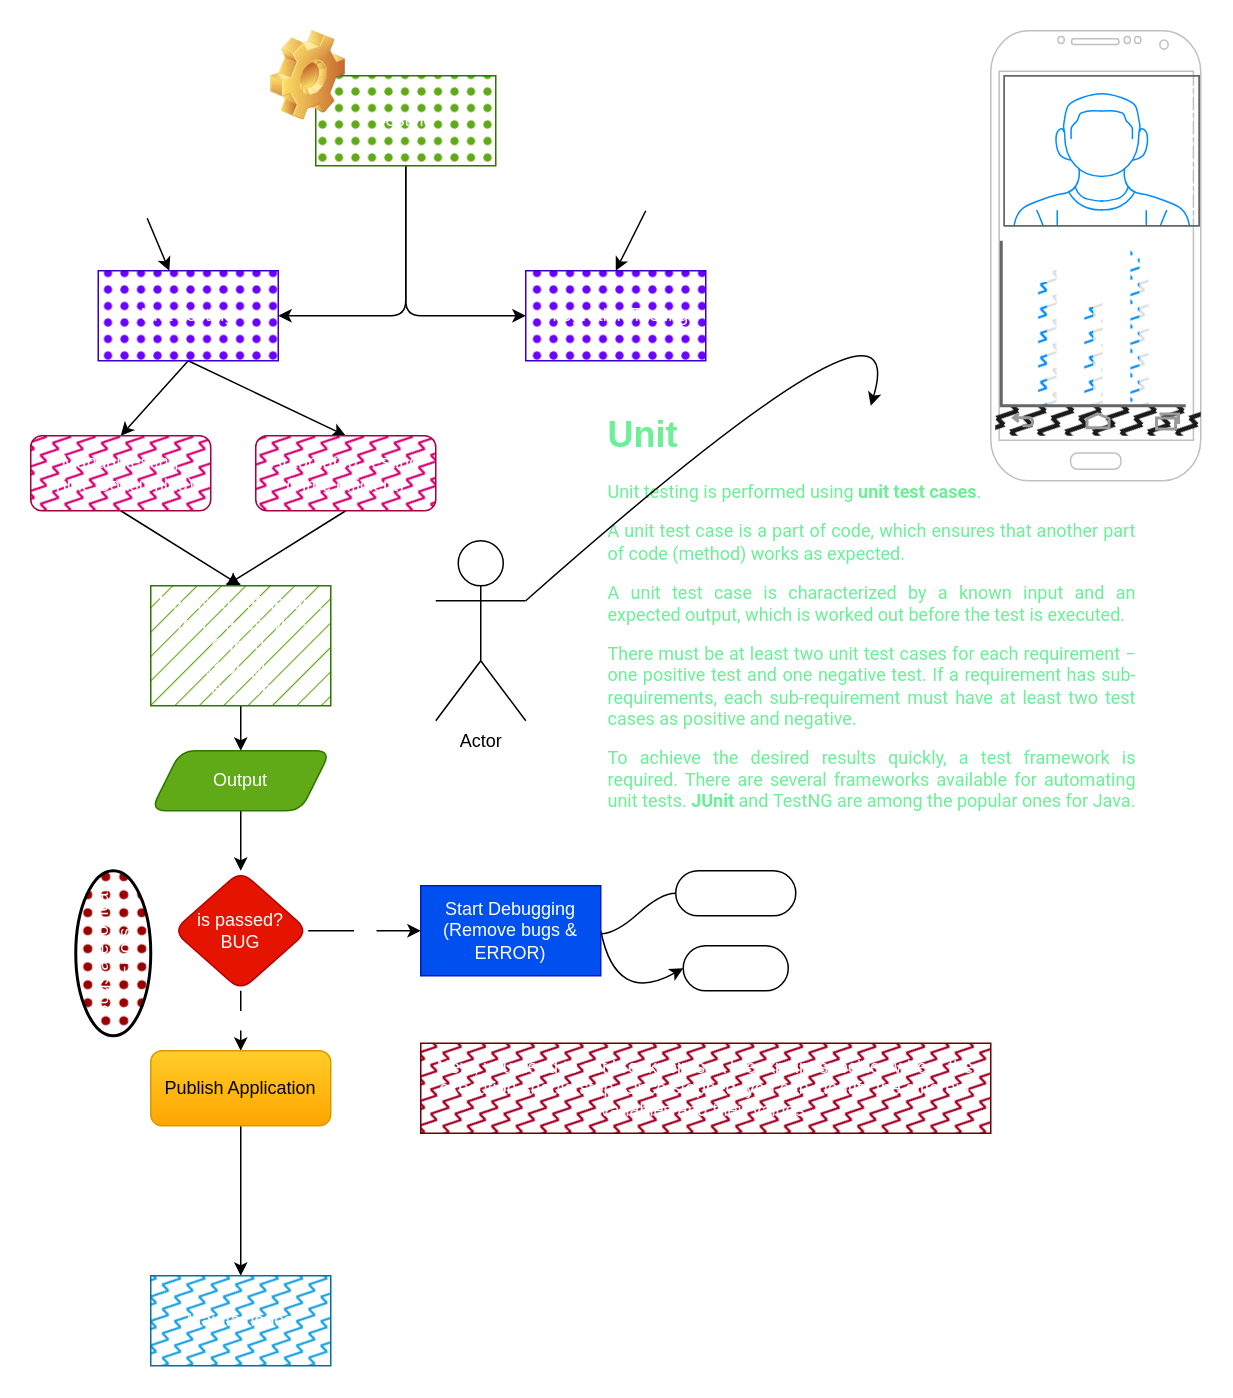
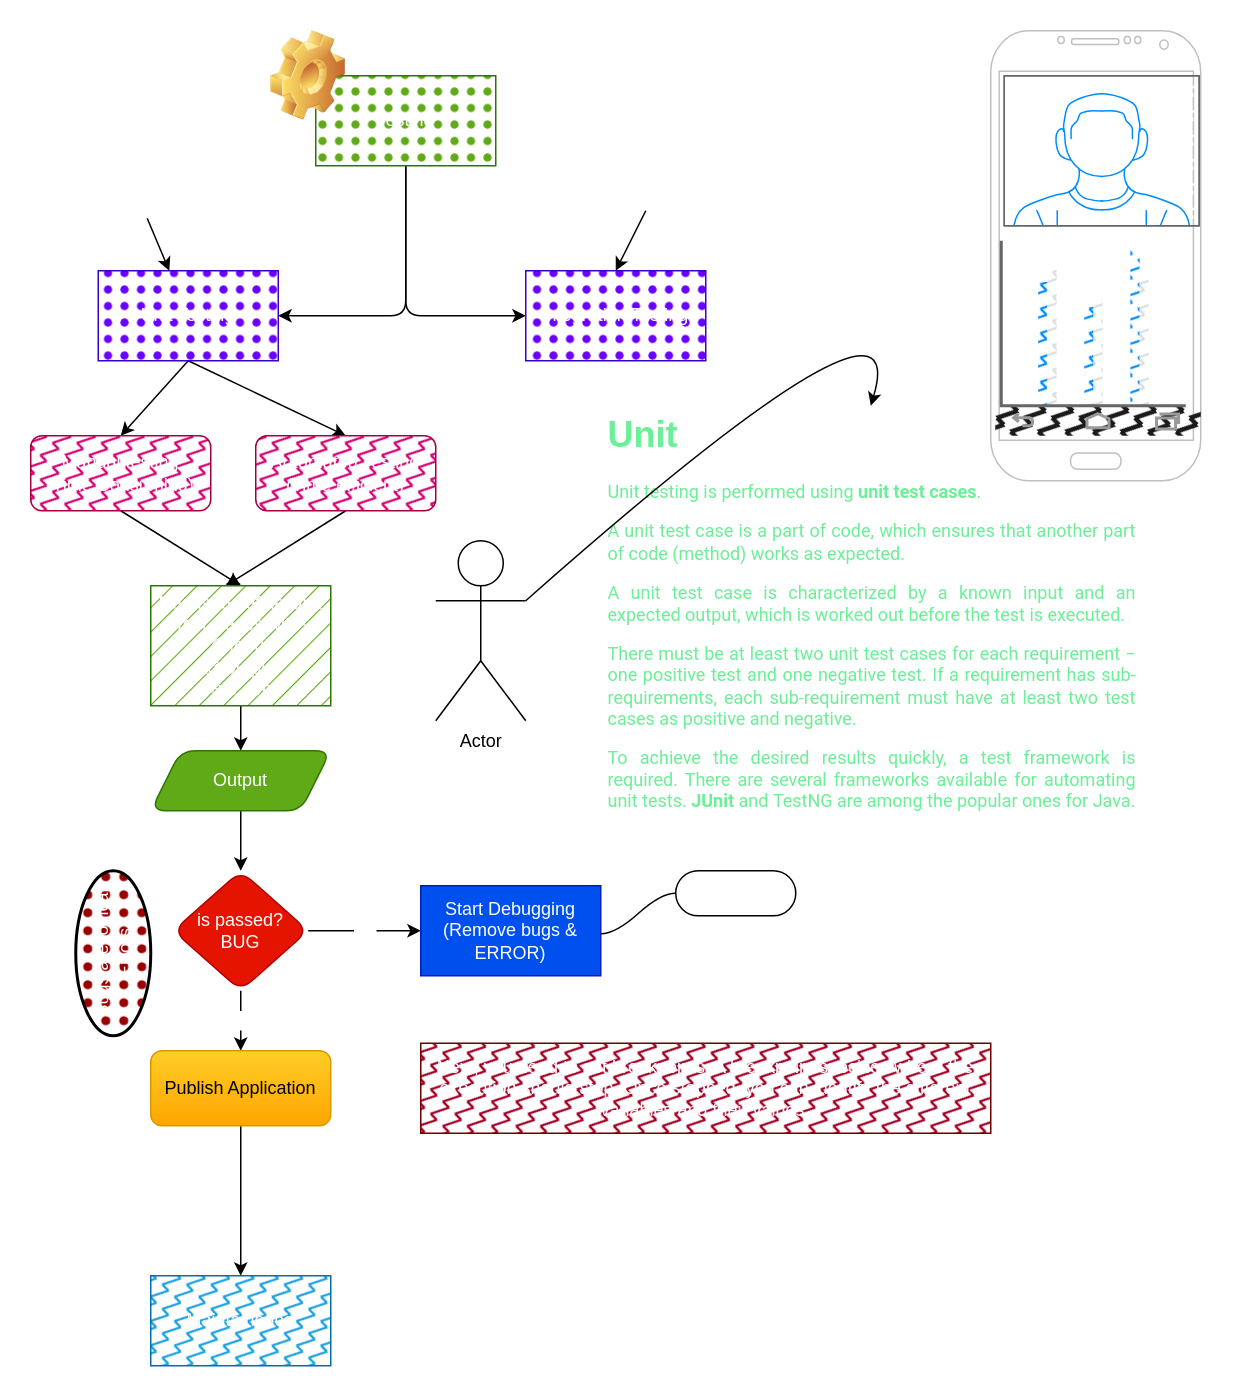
(736, 968) -> none
(627, 979) -> none
